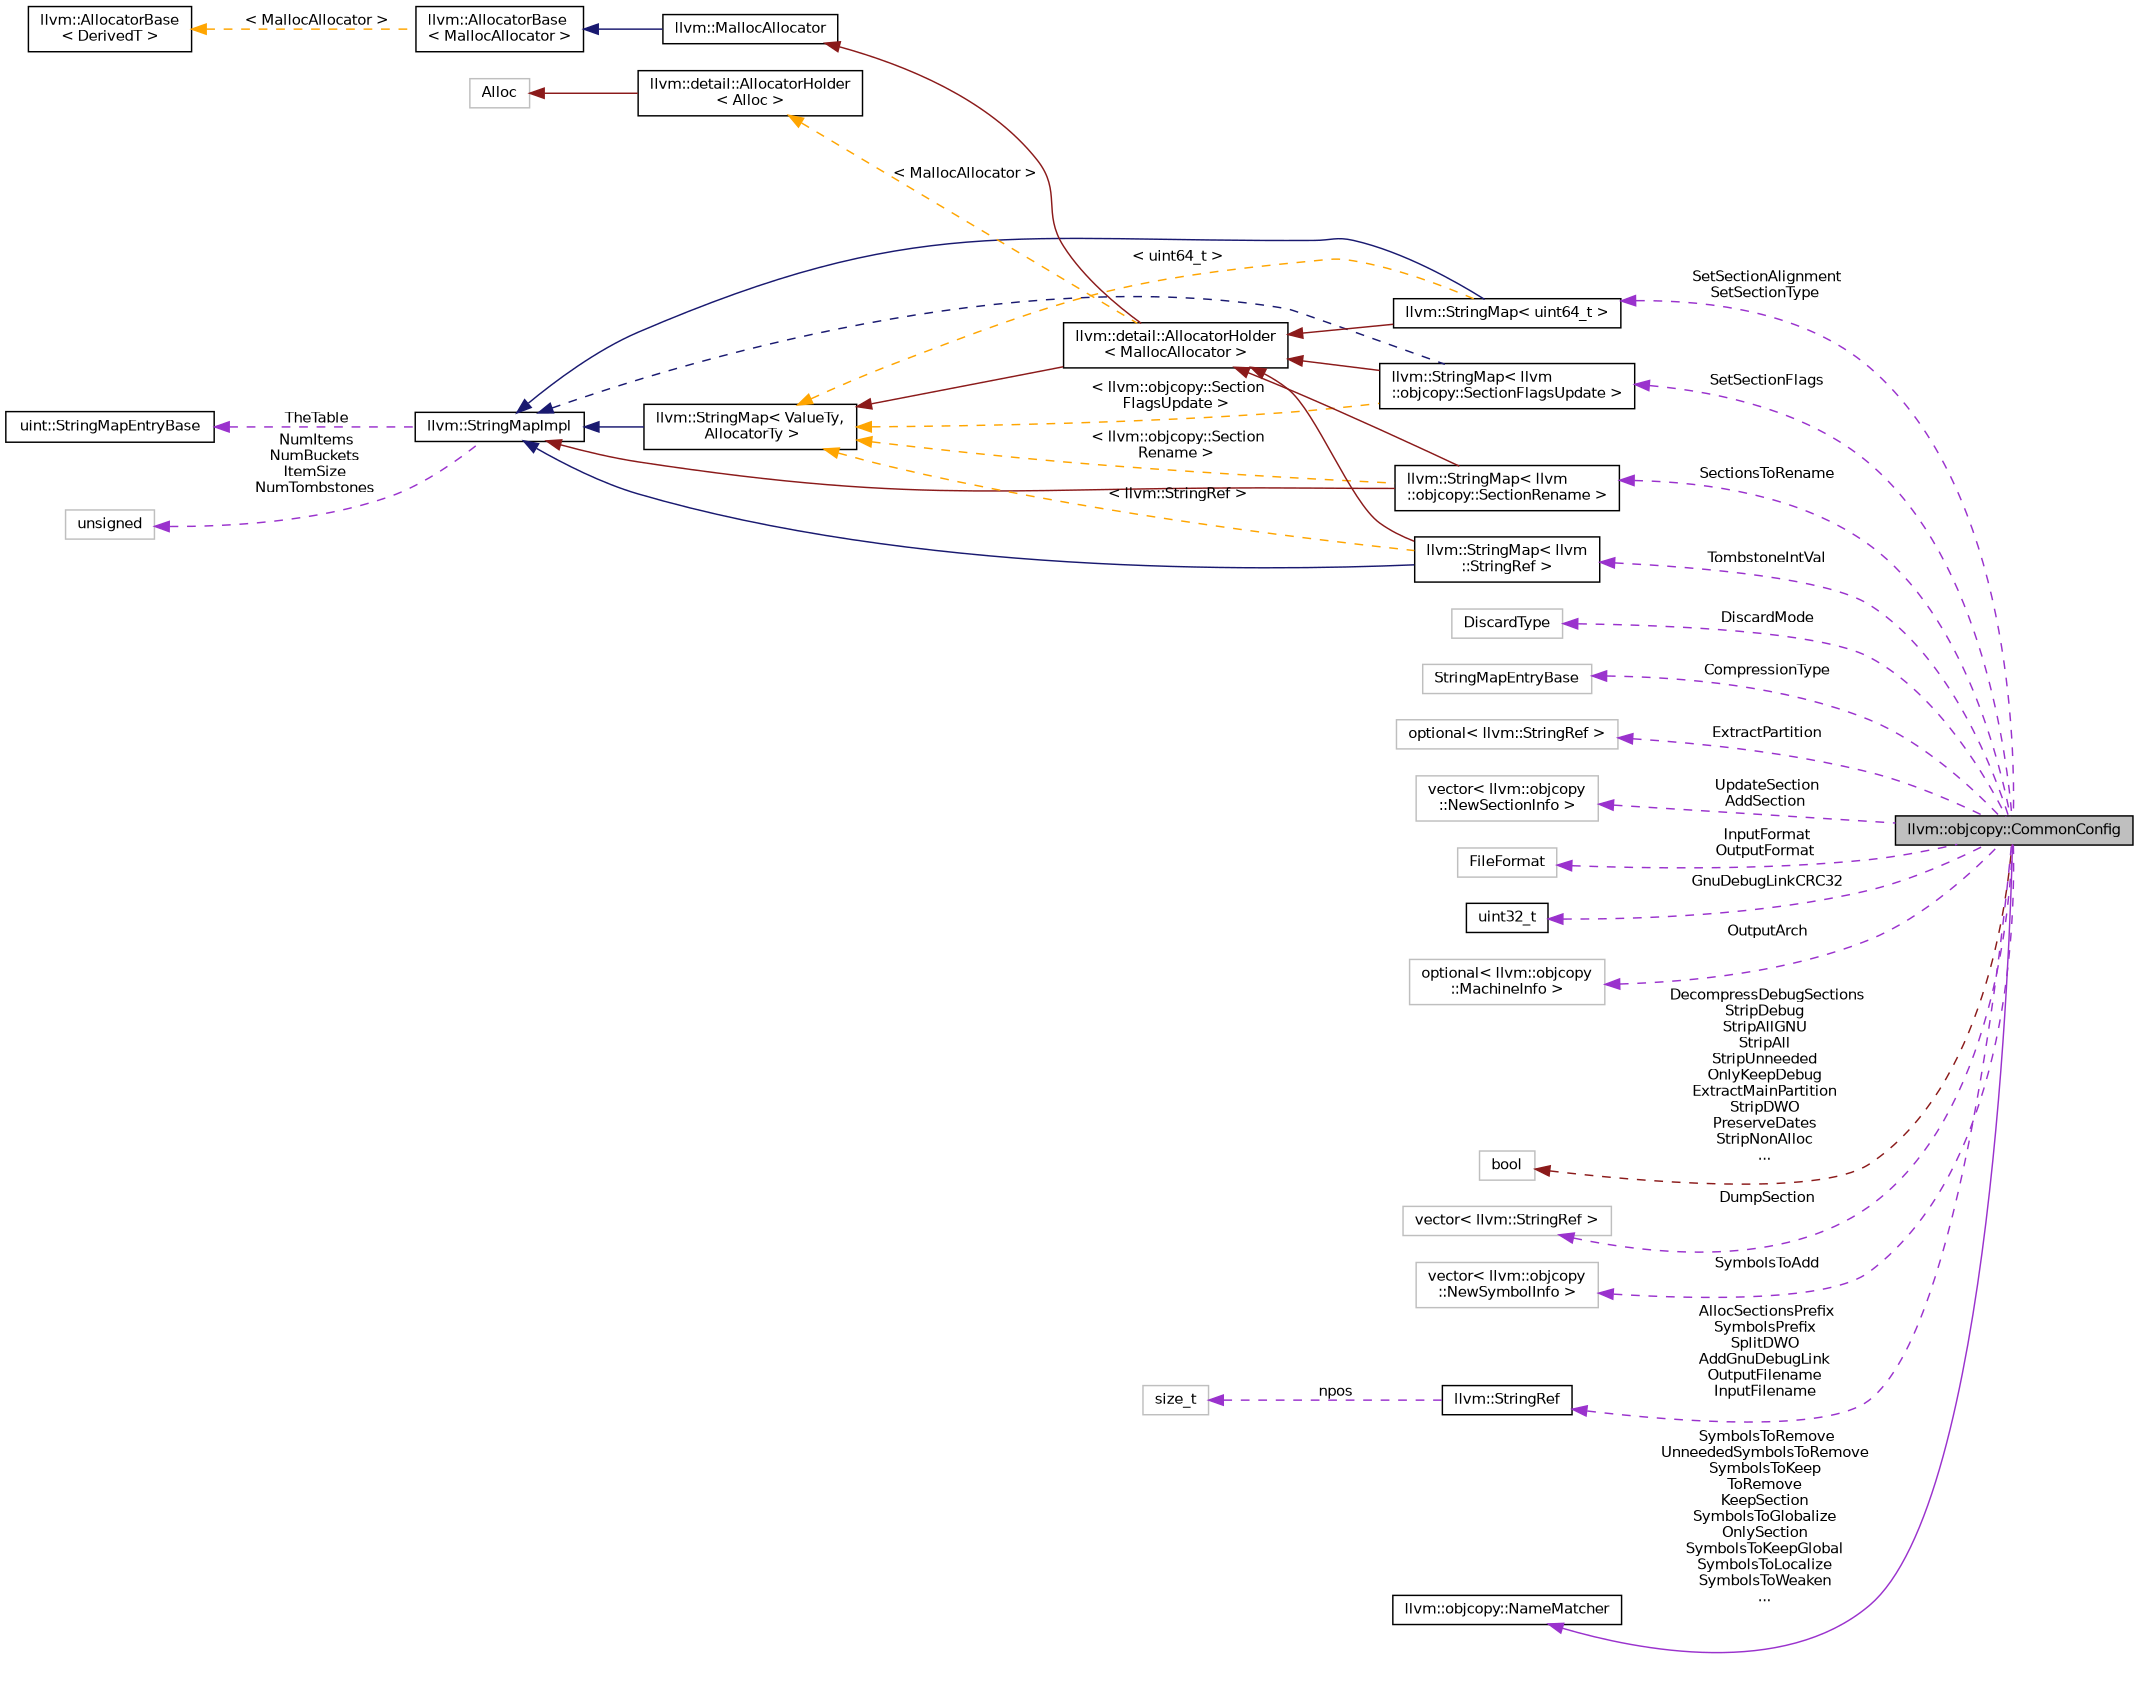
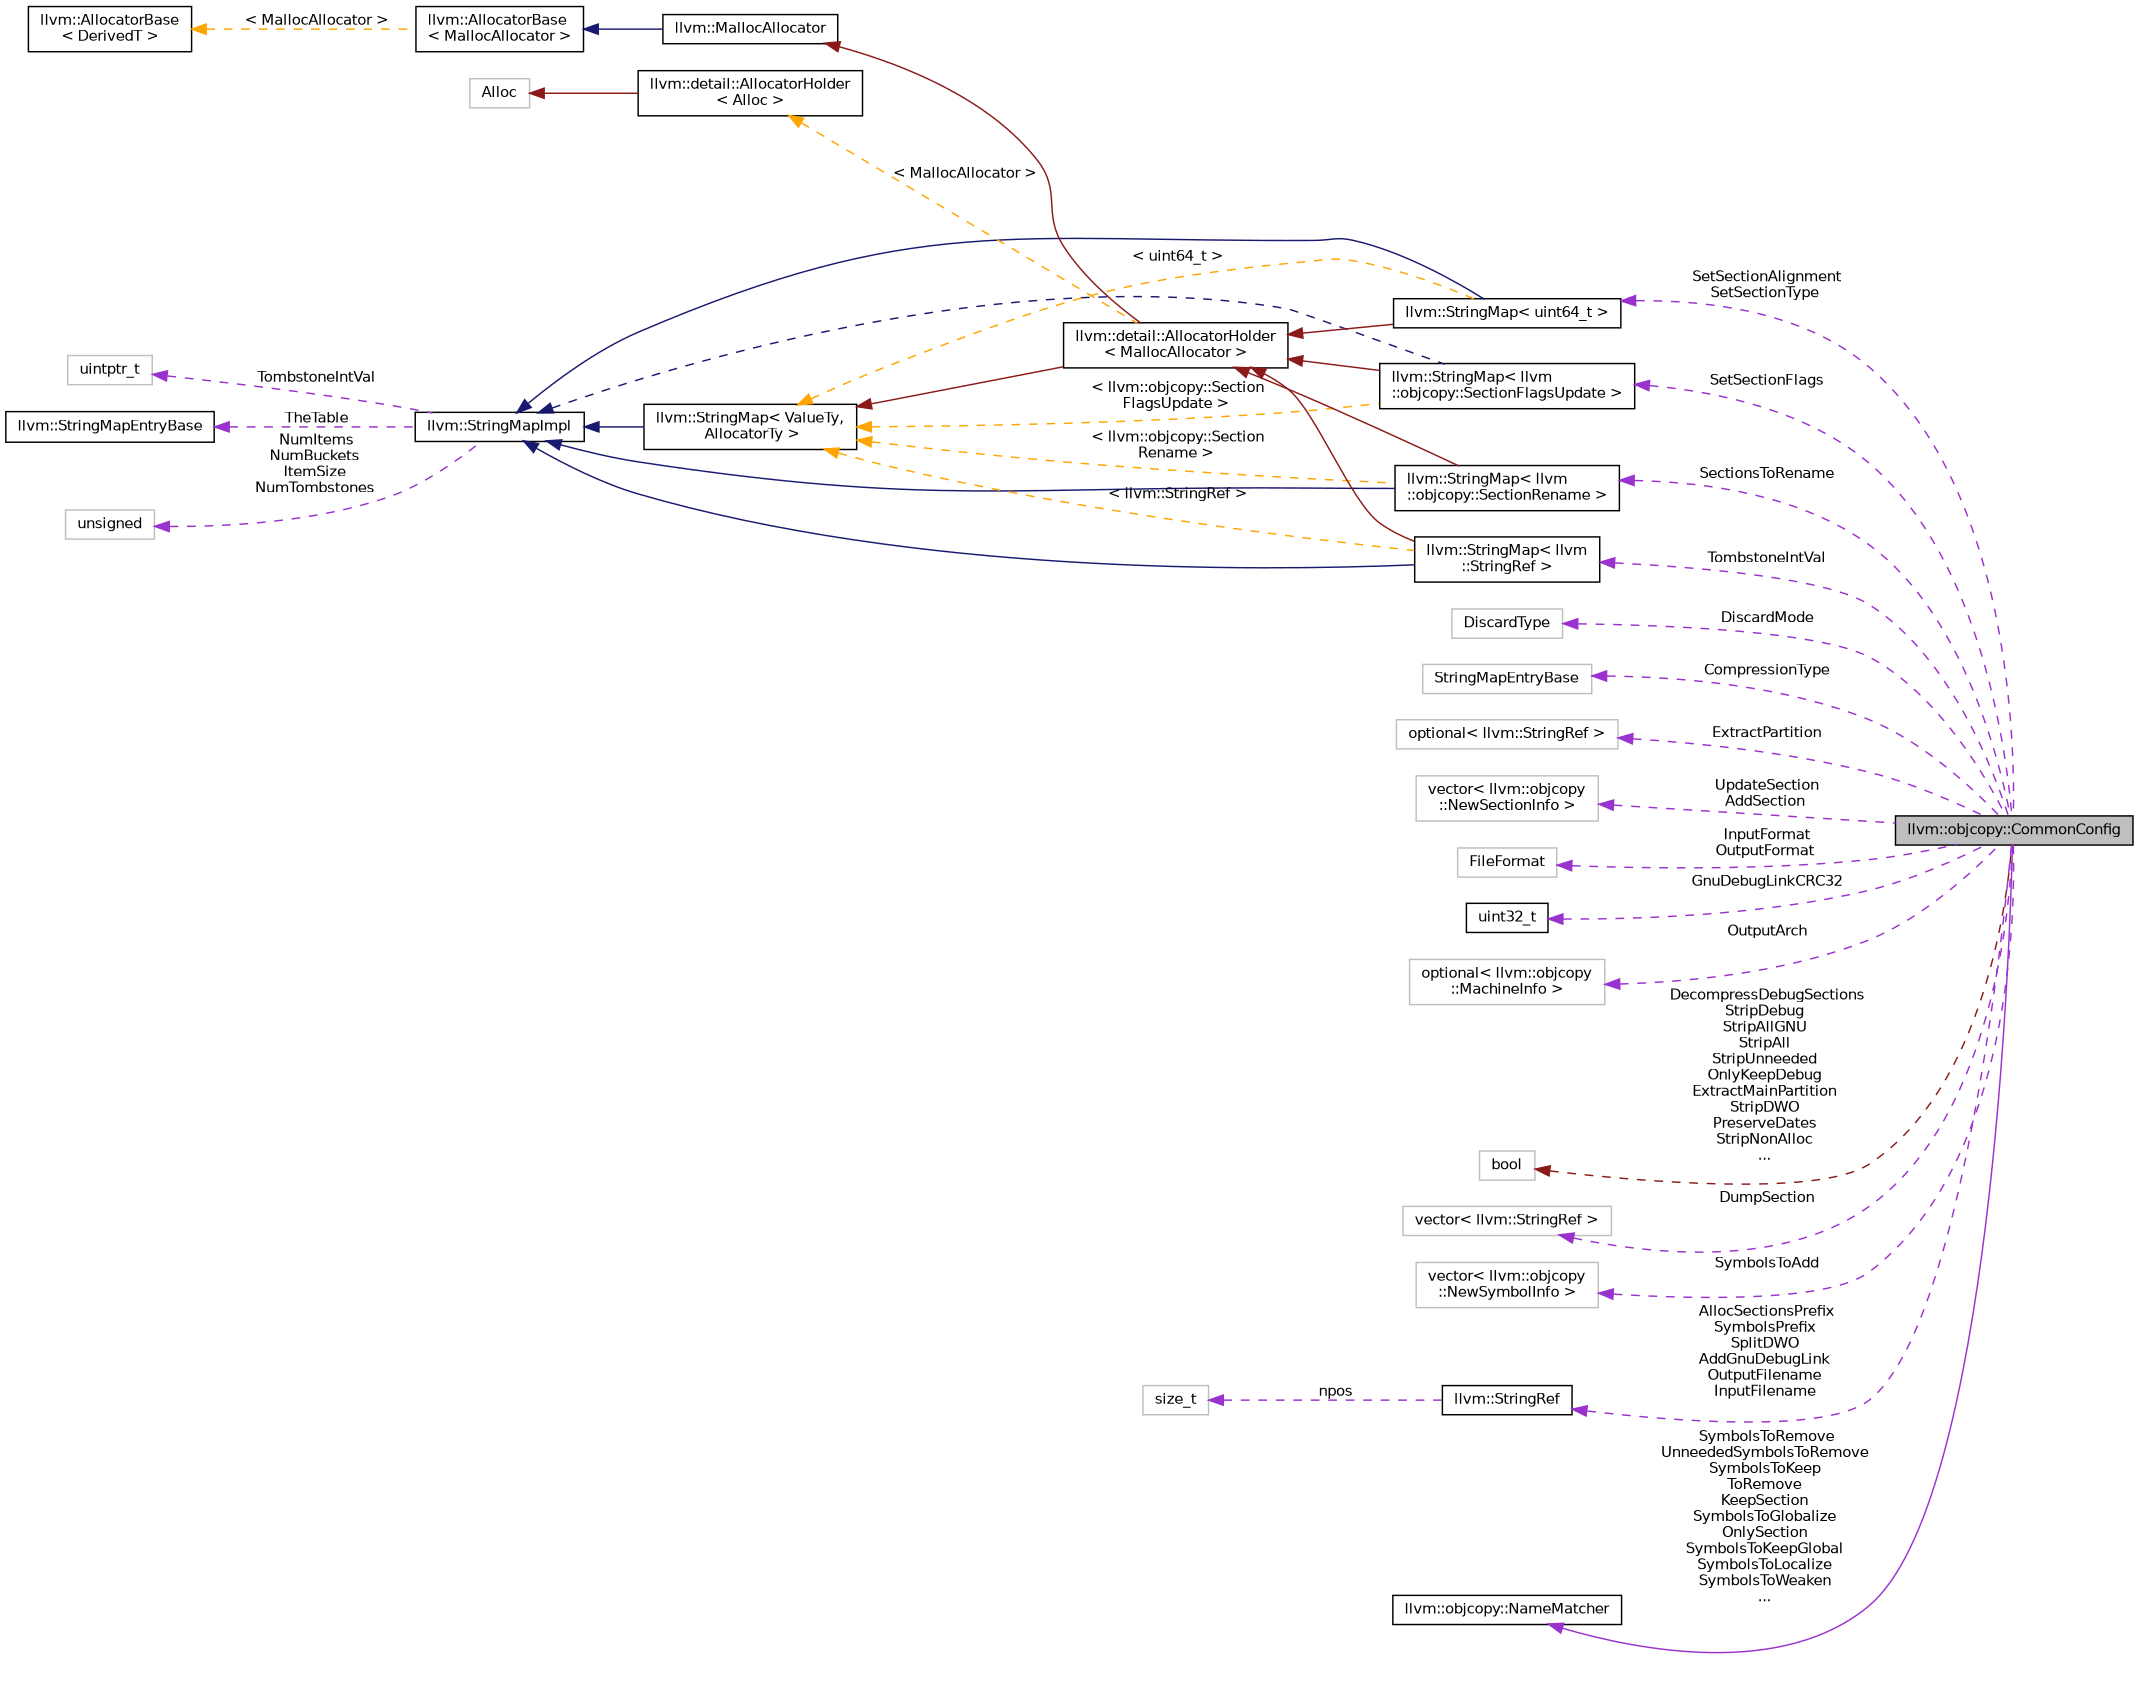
none -> (110, 370)
(110, 427) -> (110, 427)
(955, 490) -> (955, 490)
